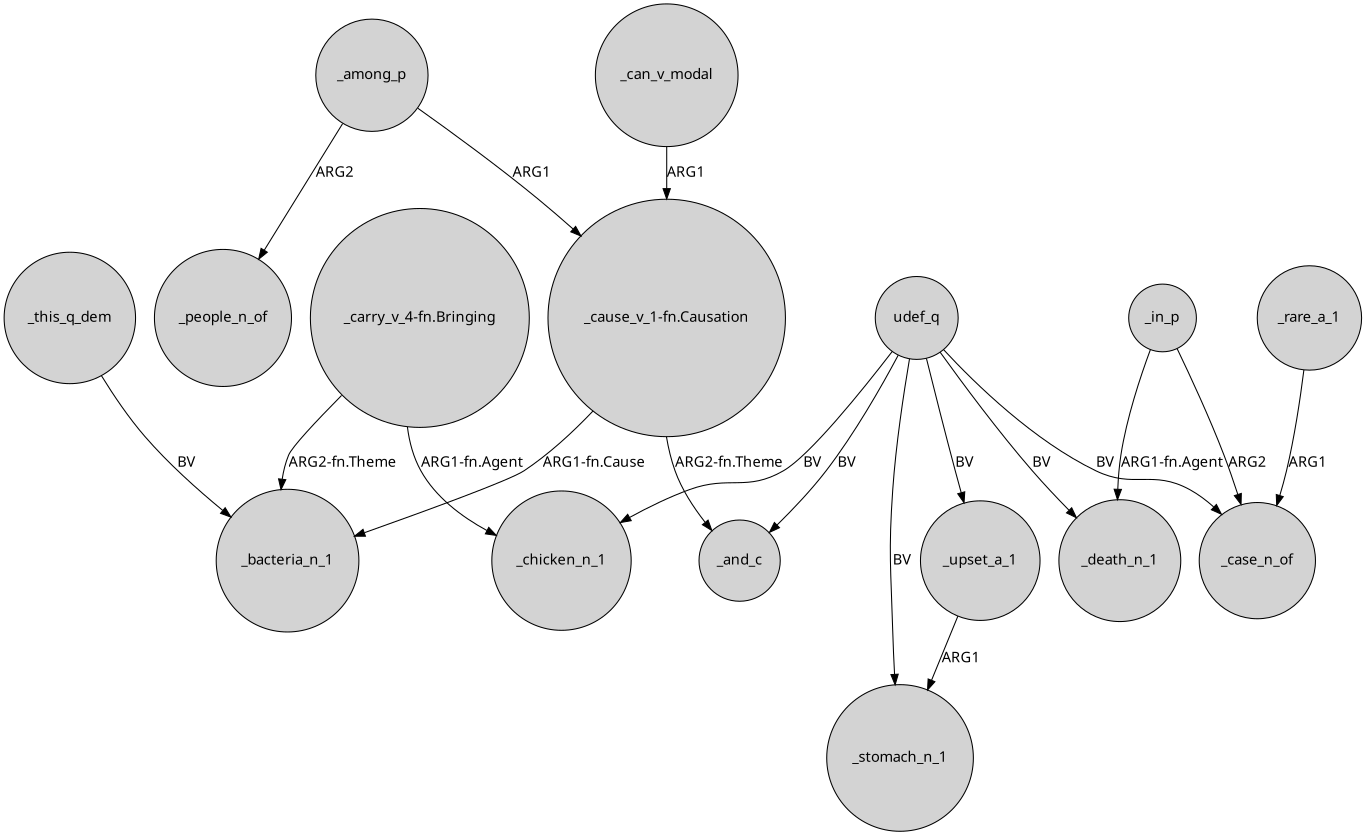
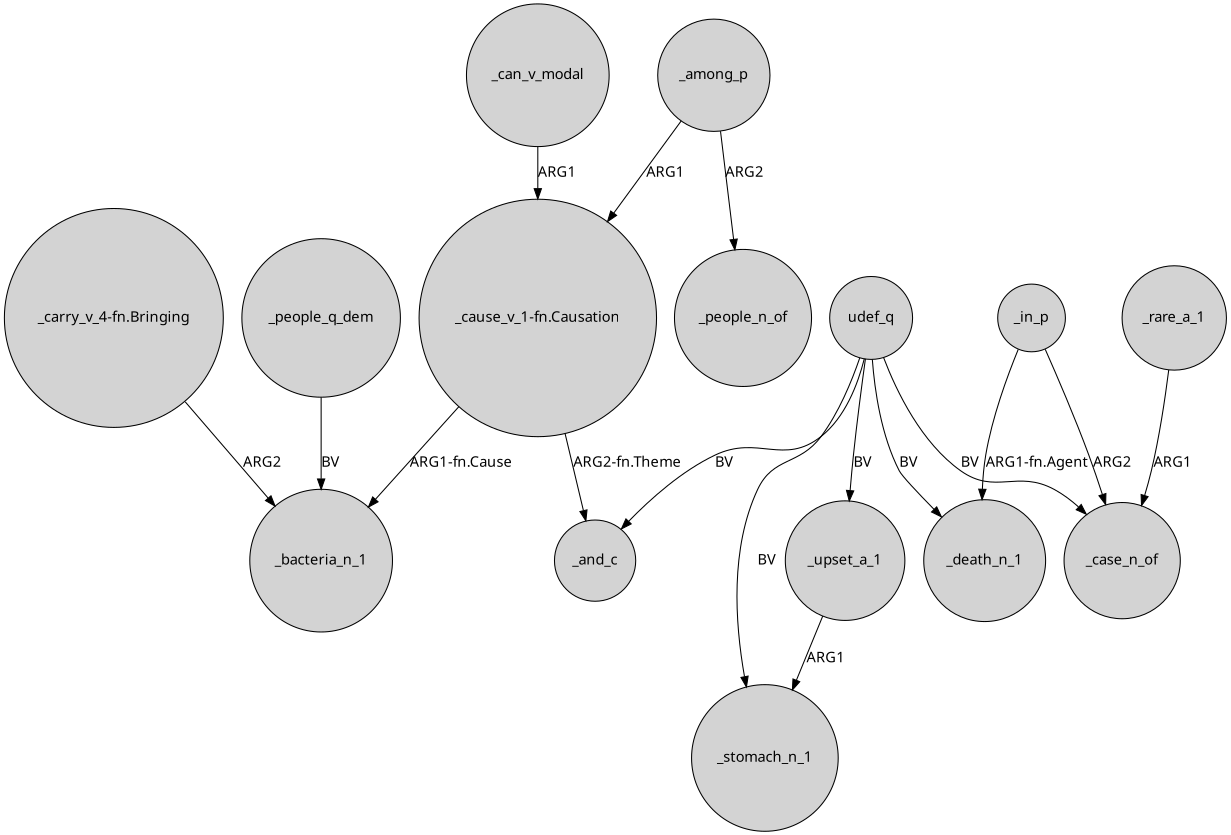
(70, 318) -> (321, 318)
(343, 463) -> (262, 463)
(562, 561) -> none
